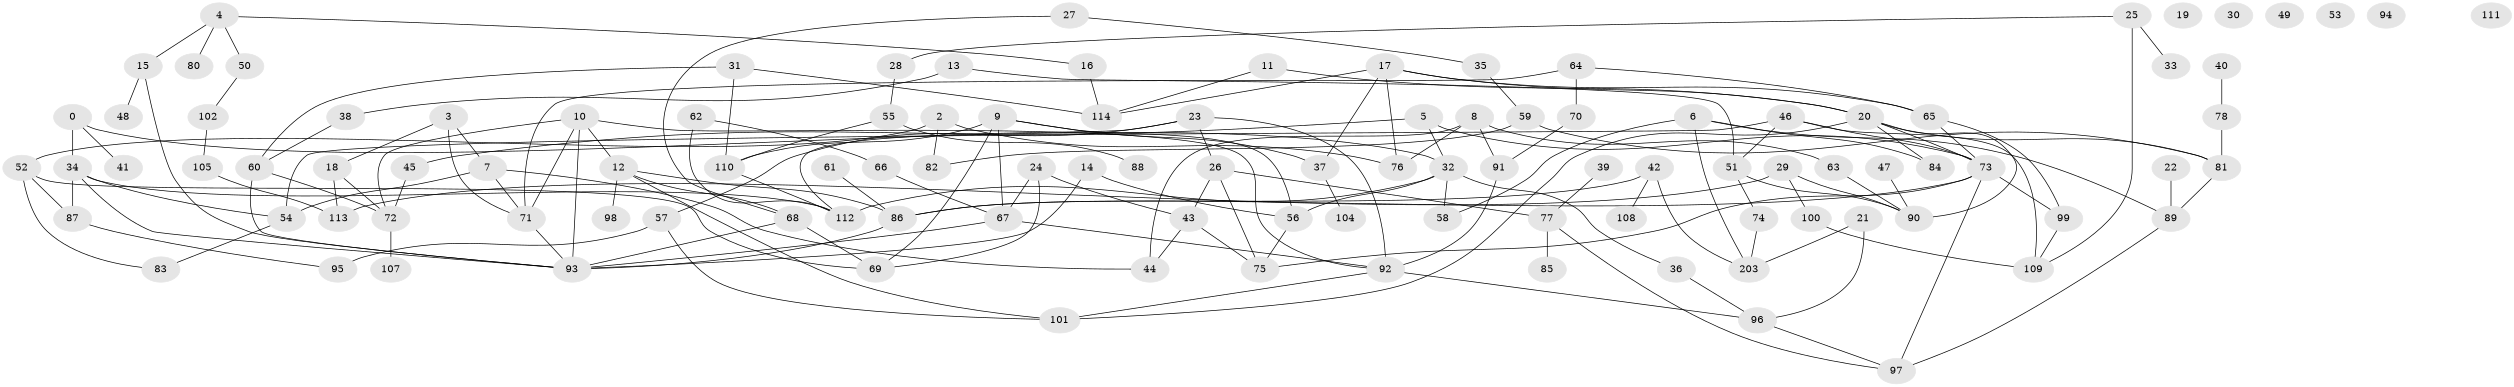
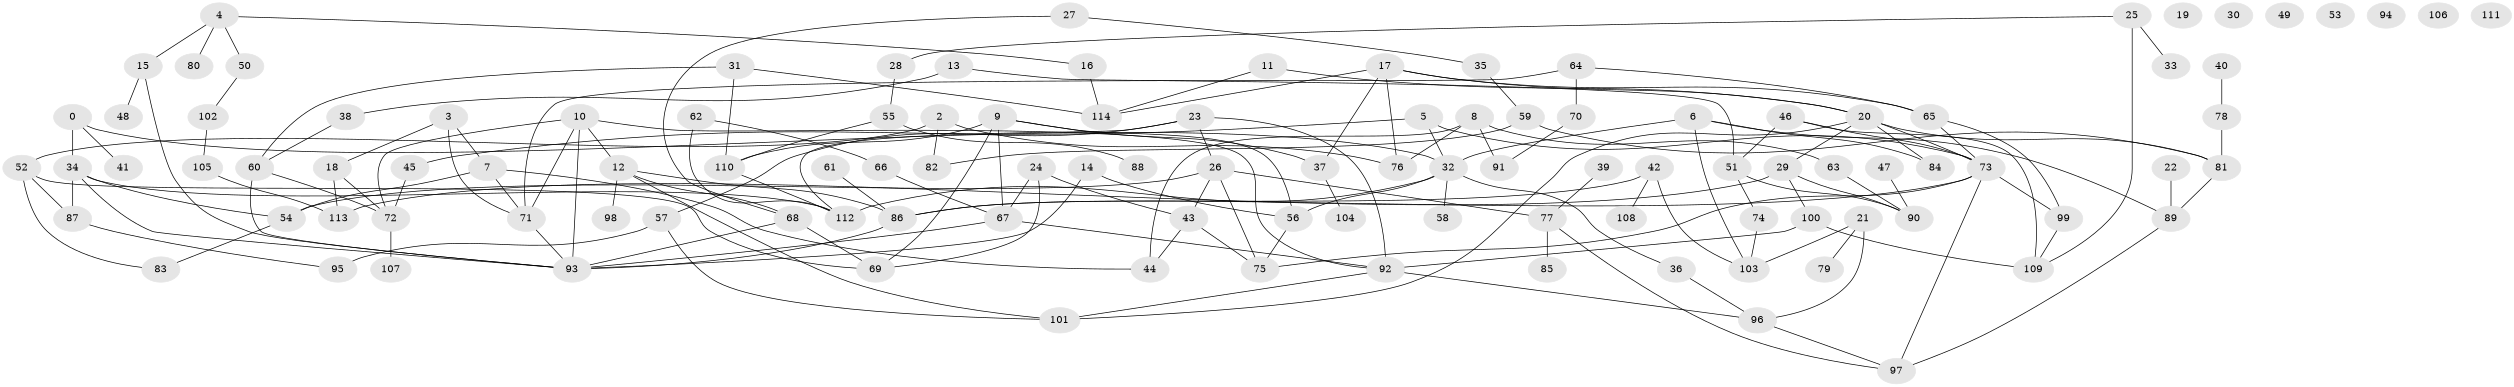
none -> (2438, 16)
(744, 138) -> (749, 186)
(1561, 153) -> (1563, 137)
(2016, 169) -> (1824, 143)
(1463, 236) -> (1601, 249)
(1749, 270) -> (1749, 270)
none -> (1825, 270)
